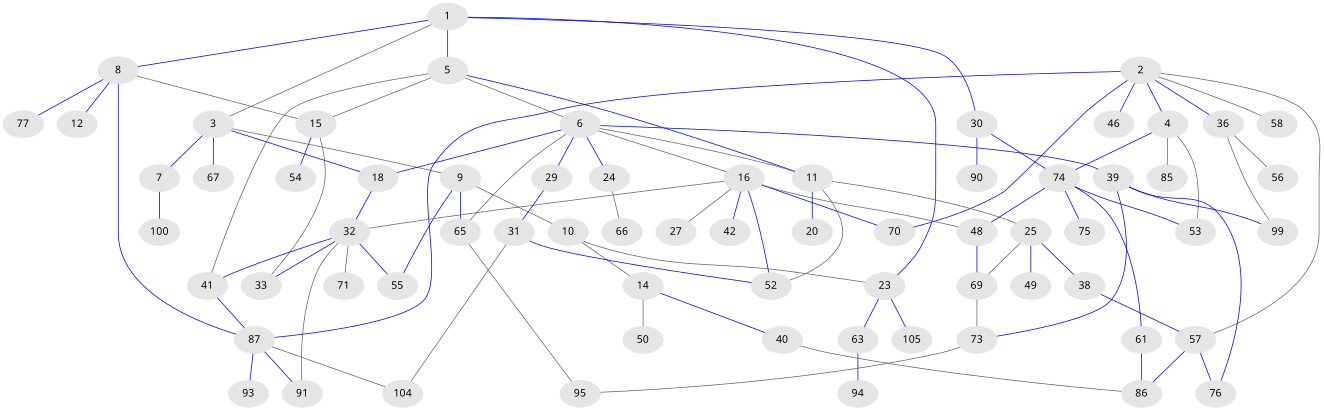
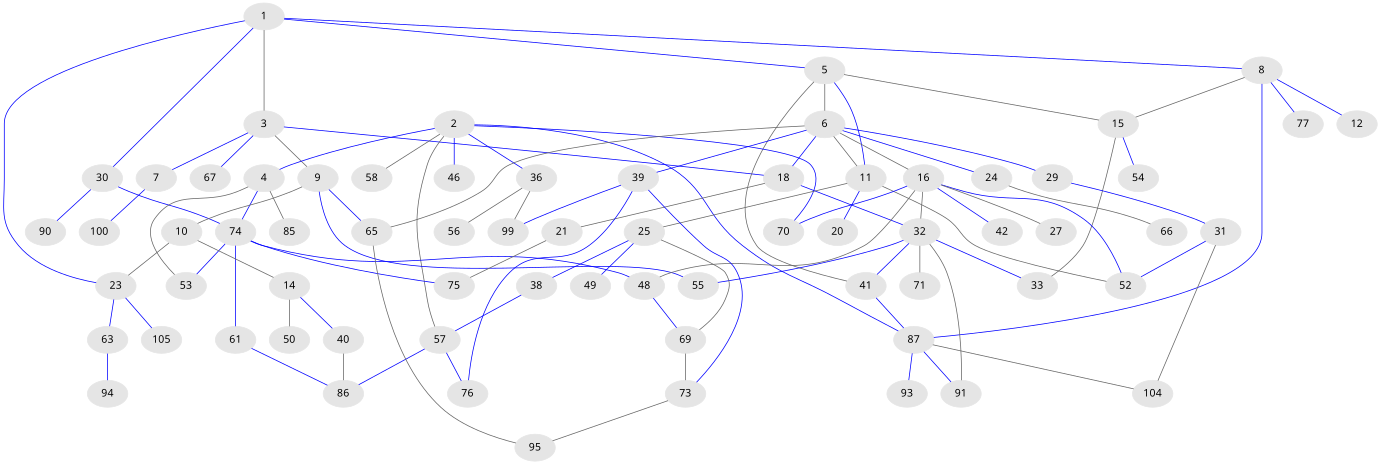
none -> (562, 232)
